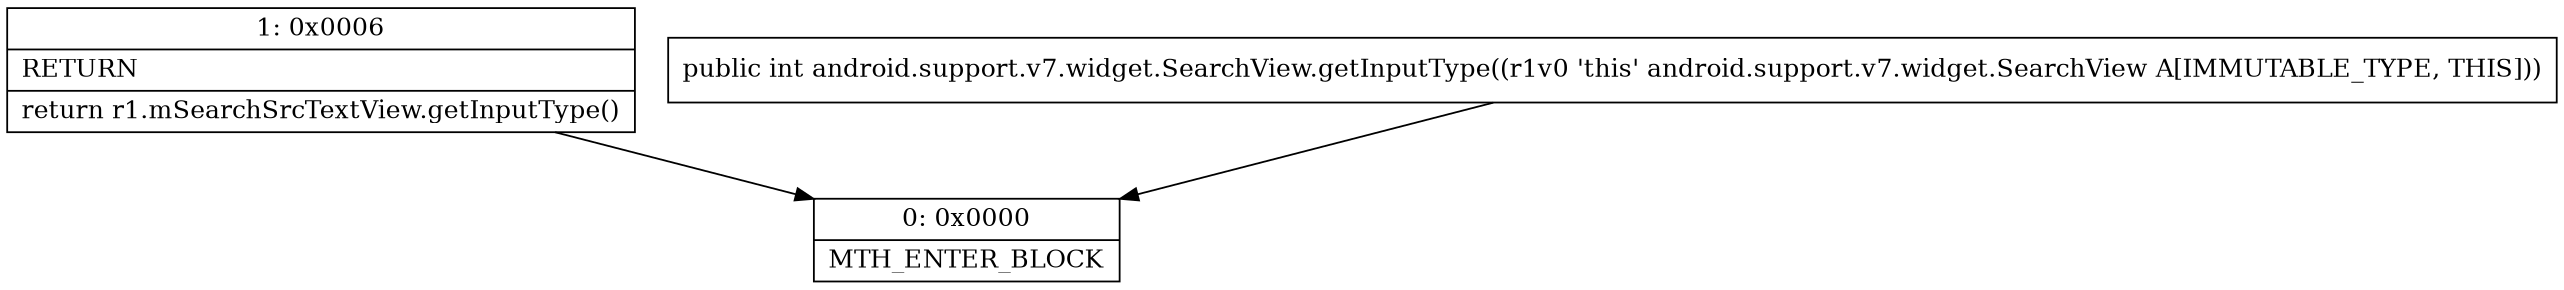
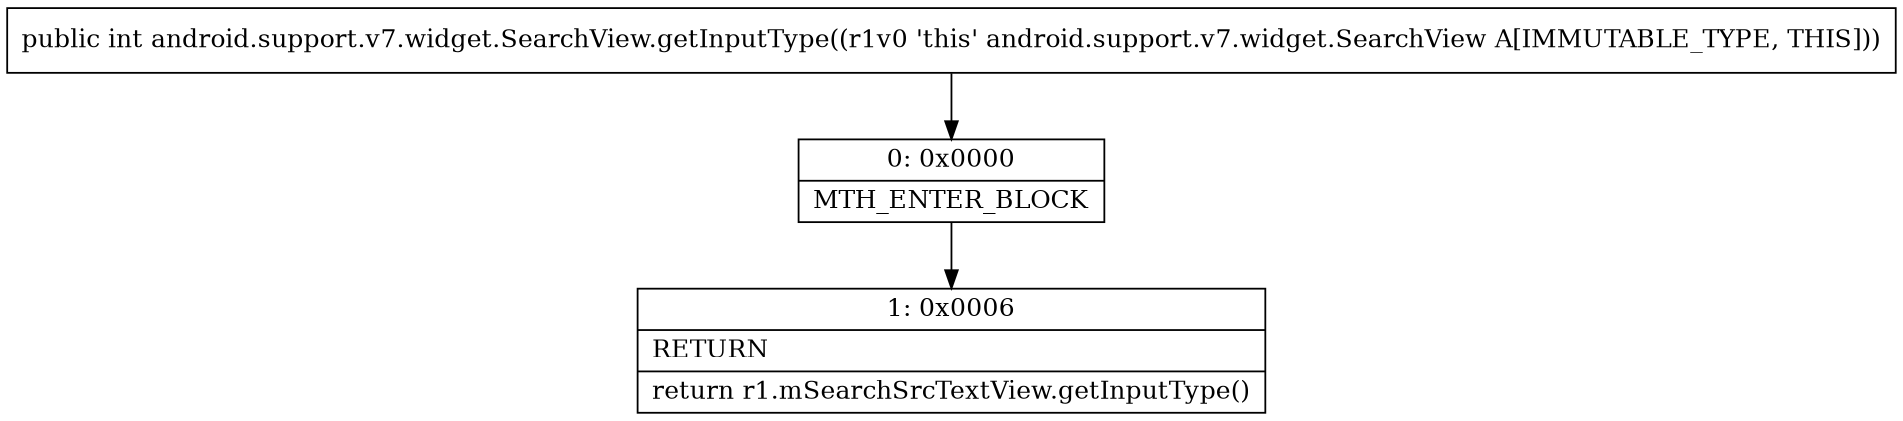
(676, 163) -> (951, 246)
